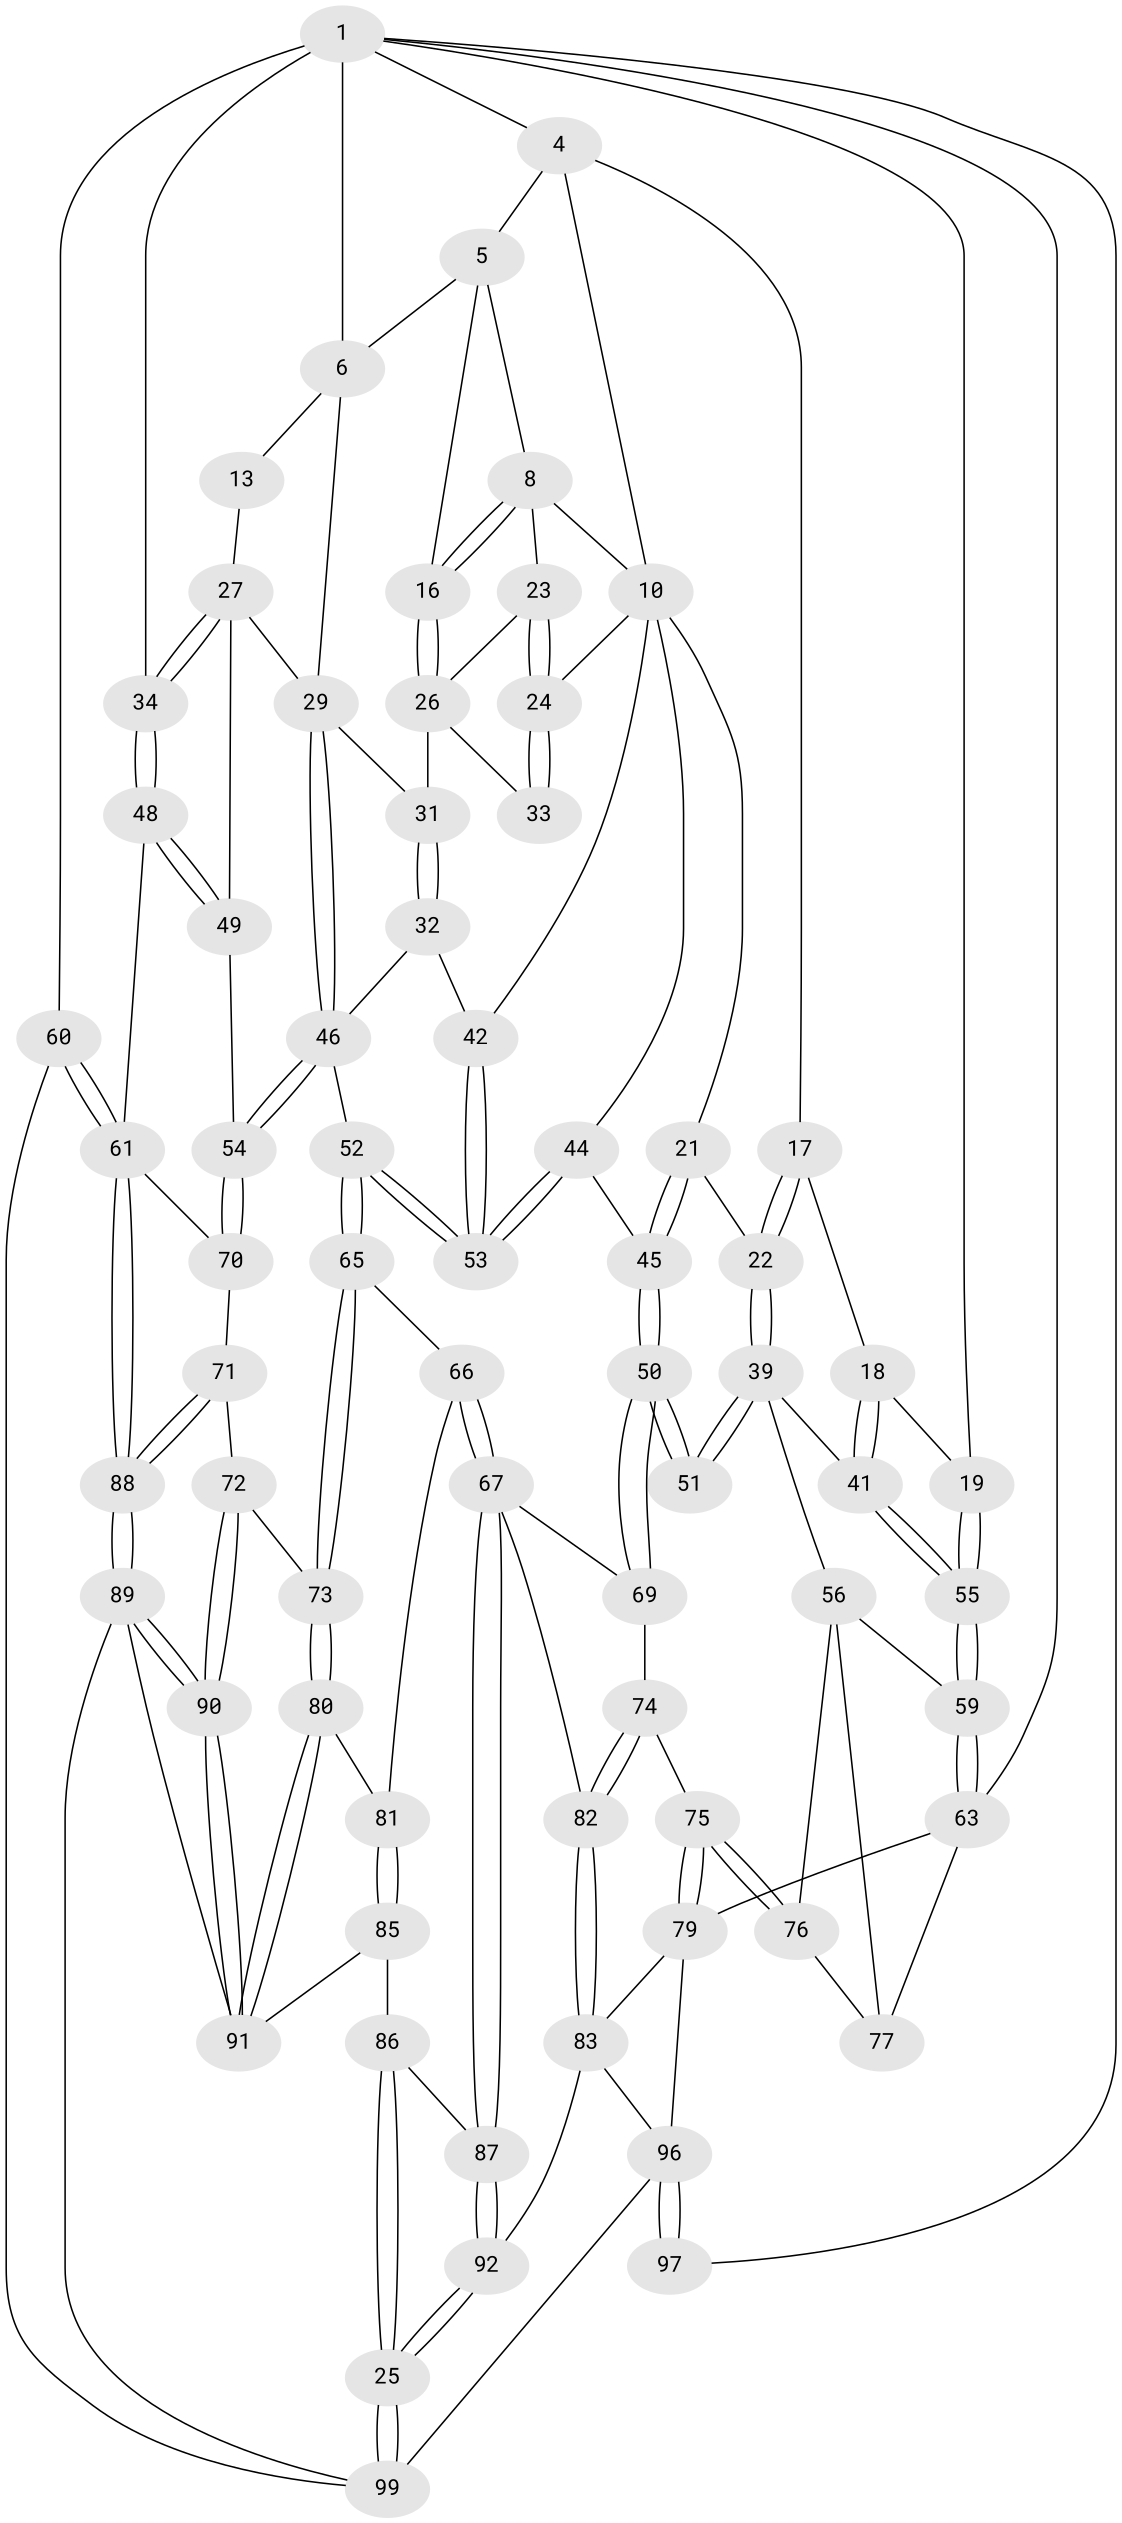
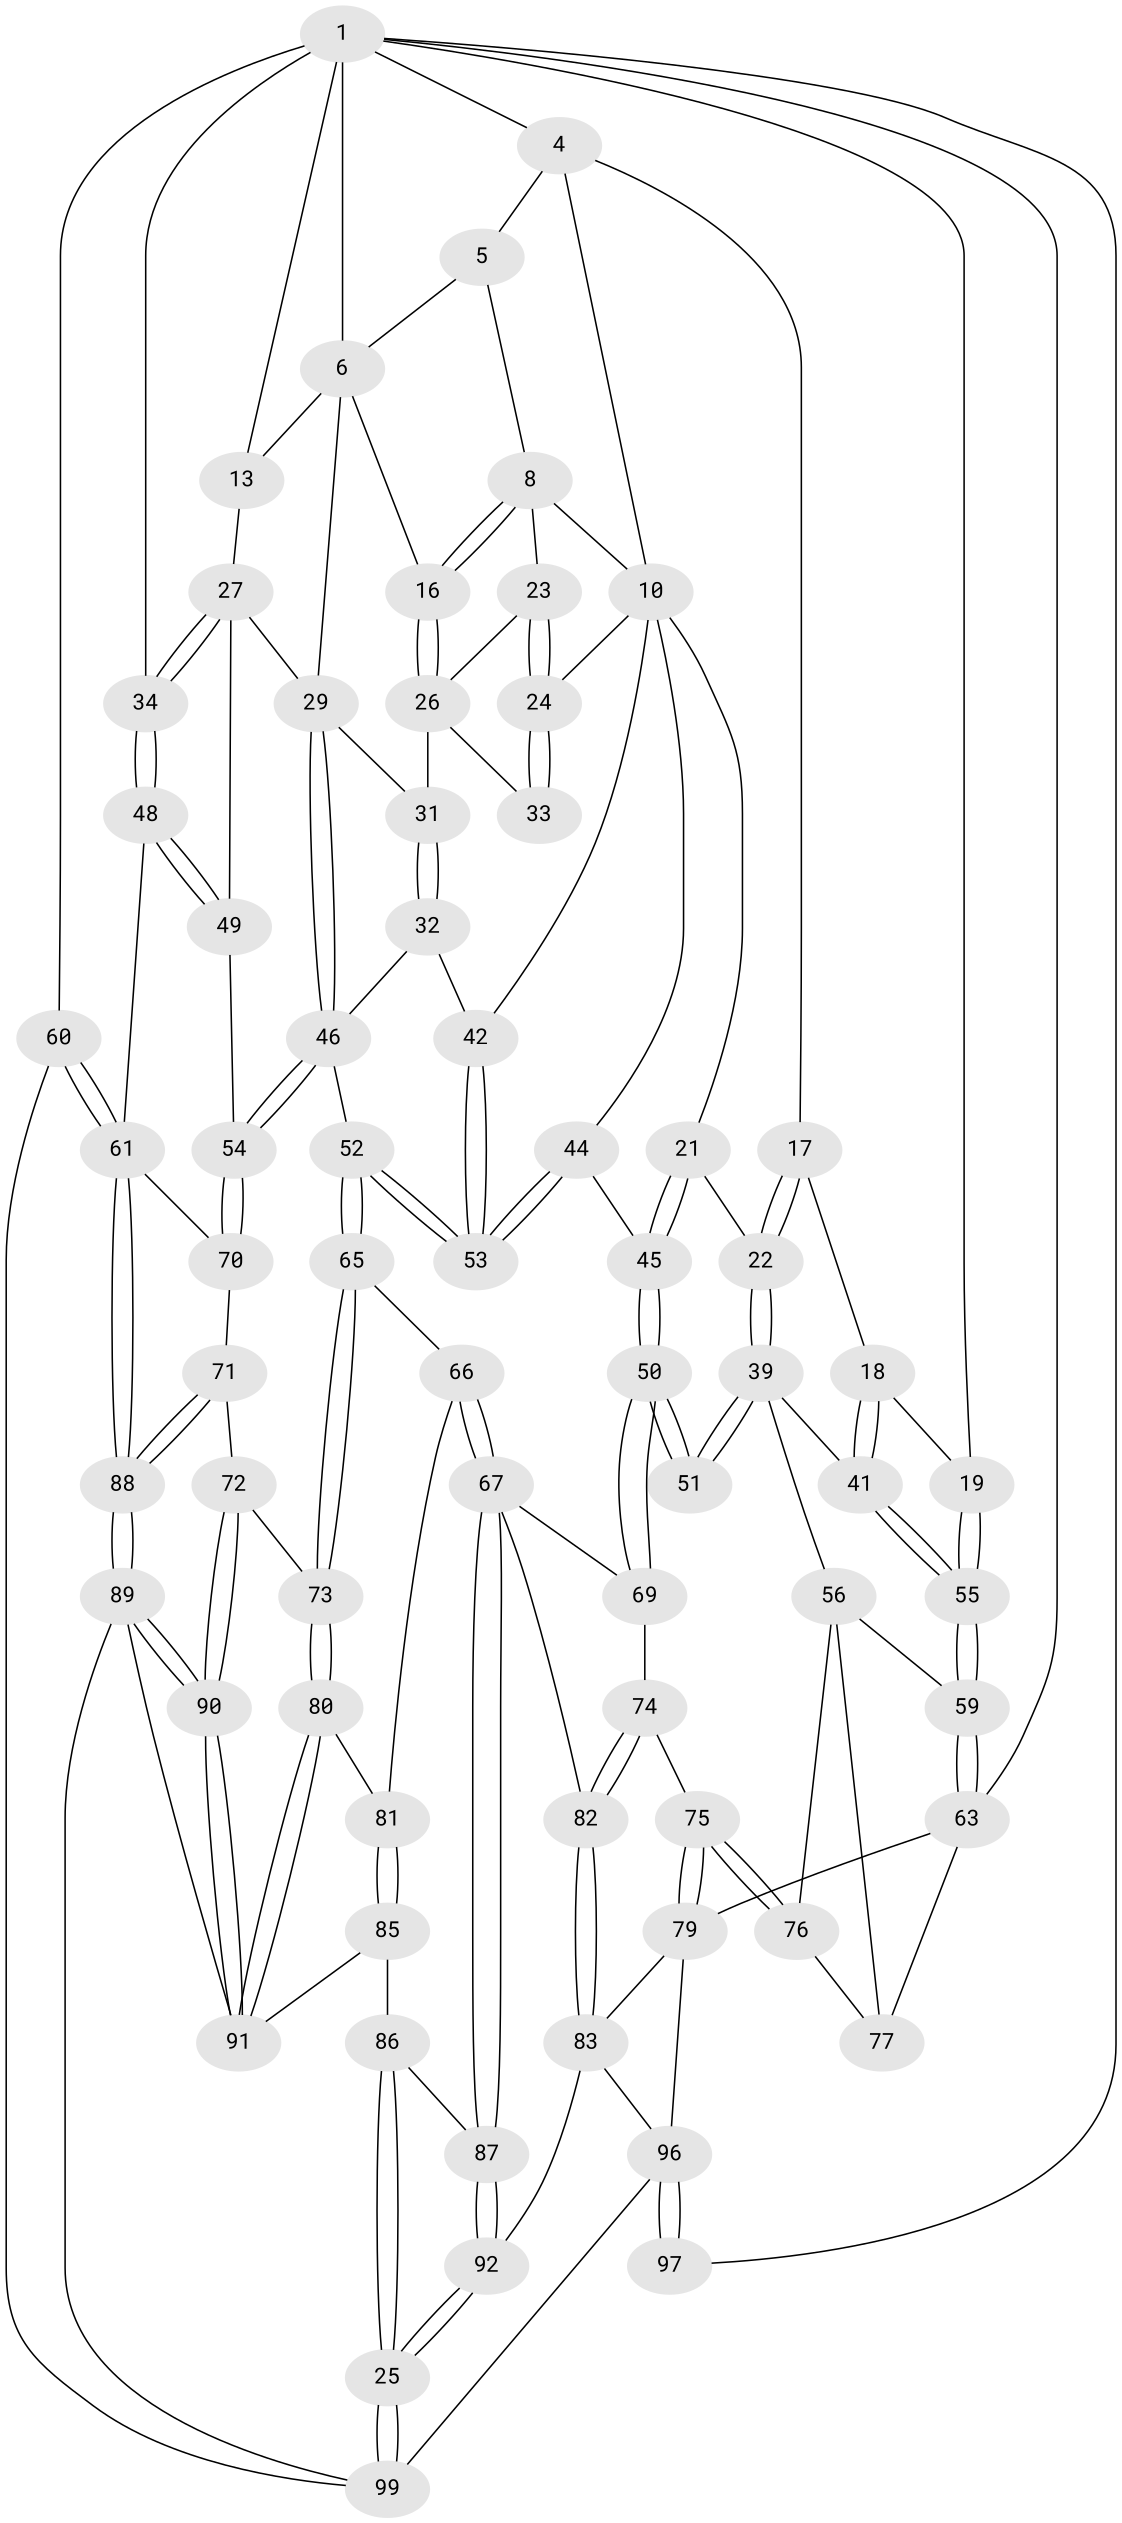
none -> (292, 257)
(455, 425) -> (385, 480)
